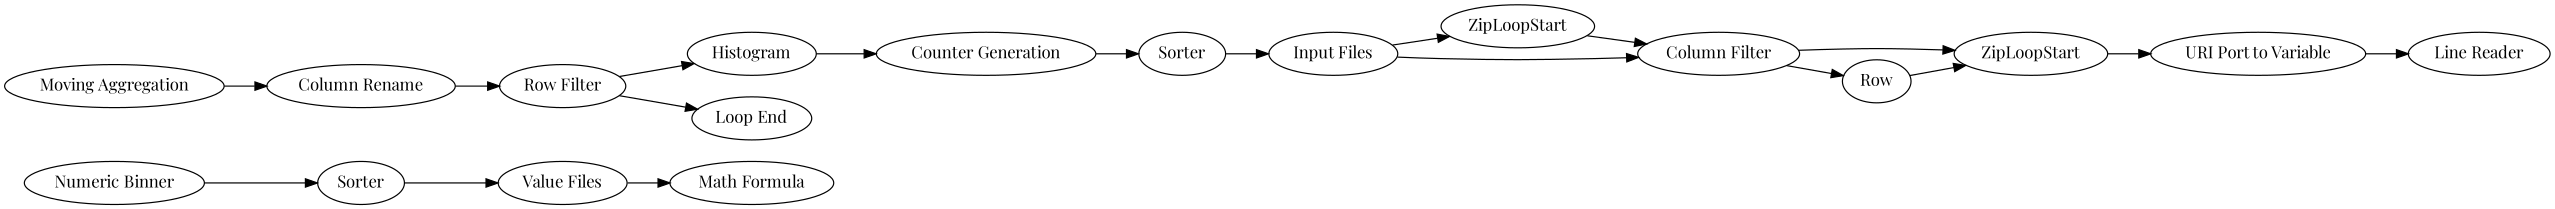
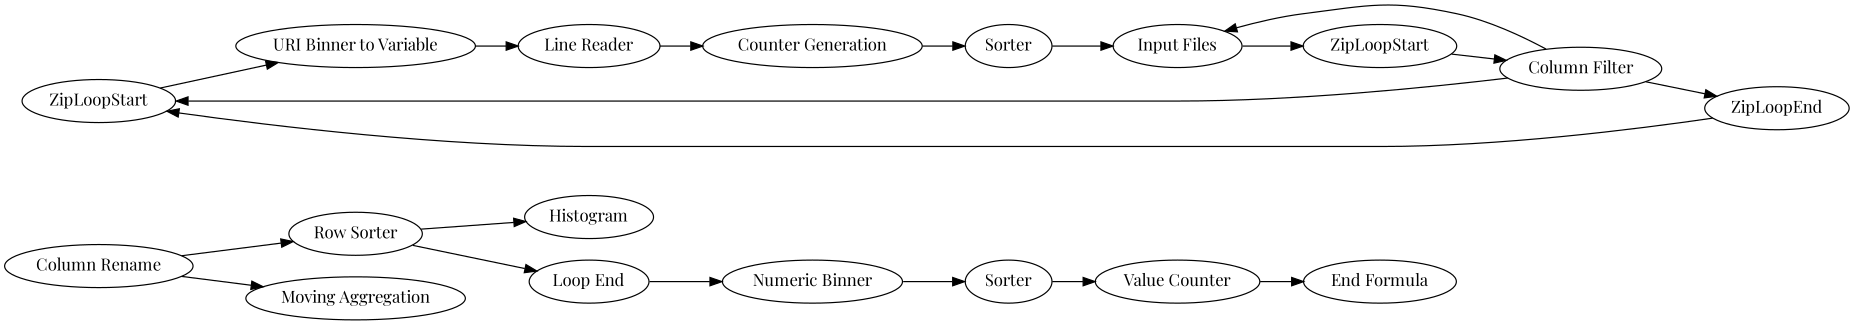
(840, 54) -> (675, 46)
(2258, 54) -> (356, 46)
(1512, 60) -> (1394, 5)
(1877, 81) -> (1777, 108)
(239, 86) -> (216, 281)
(563, 86) -> (356, 234)
(563, 183) -> (1178, 282)
(752, 183) -> (1380, 282)
none -> (680, 282)
